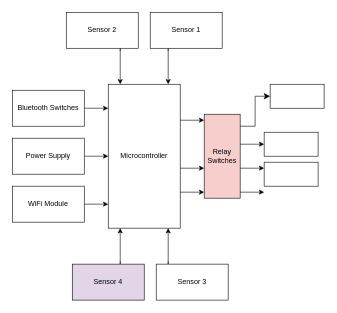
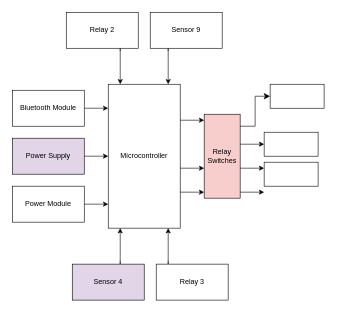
(102, 30) -> (102, 30)
(186, 30) -> (186, 30)
(48, 108) -> (48, 108)
(48, 156) -> (48, 156)
(48, 204) -> (48, 204)
(192, 282) -> (192, 282)
